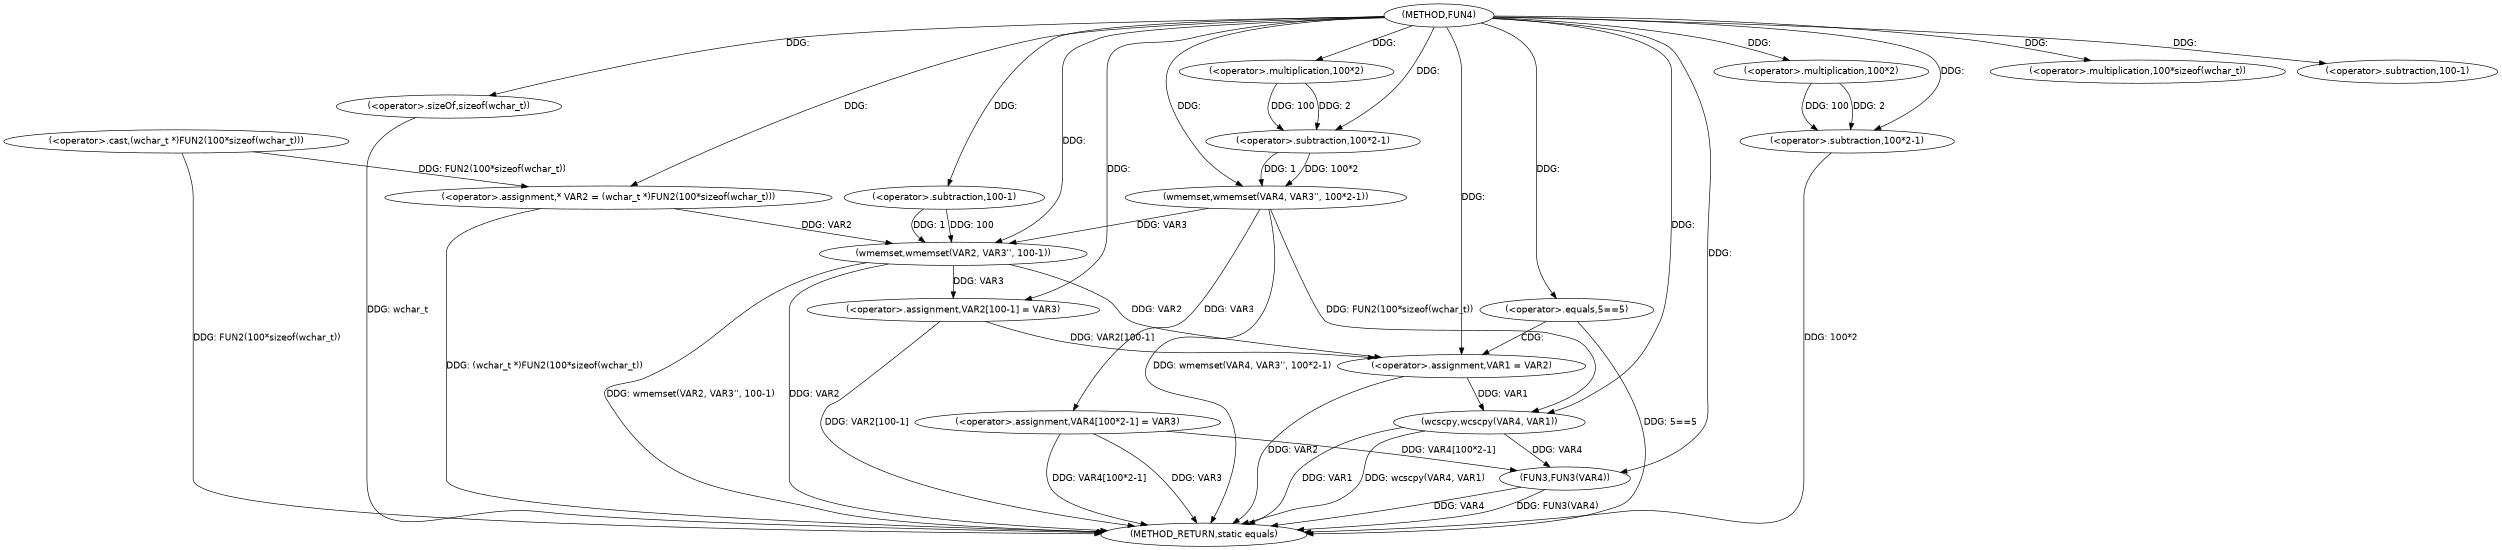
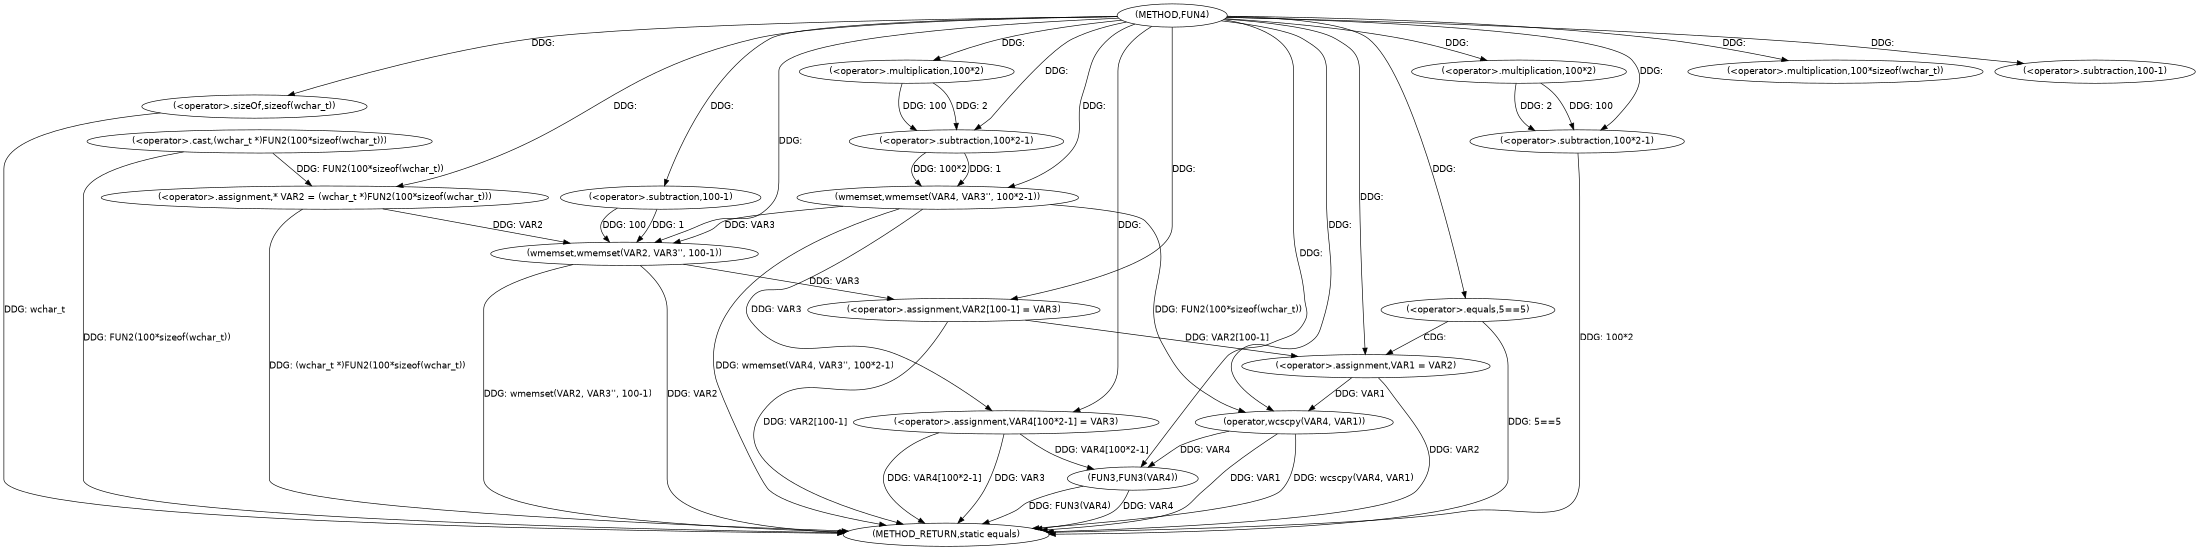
none -> (1118, 220)
(1184, 333) -> none
(1489, 422) -> (1294, 422)
